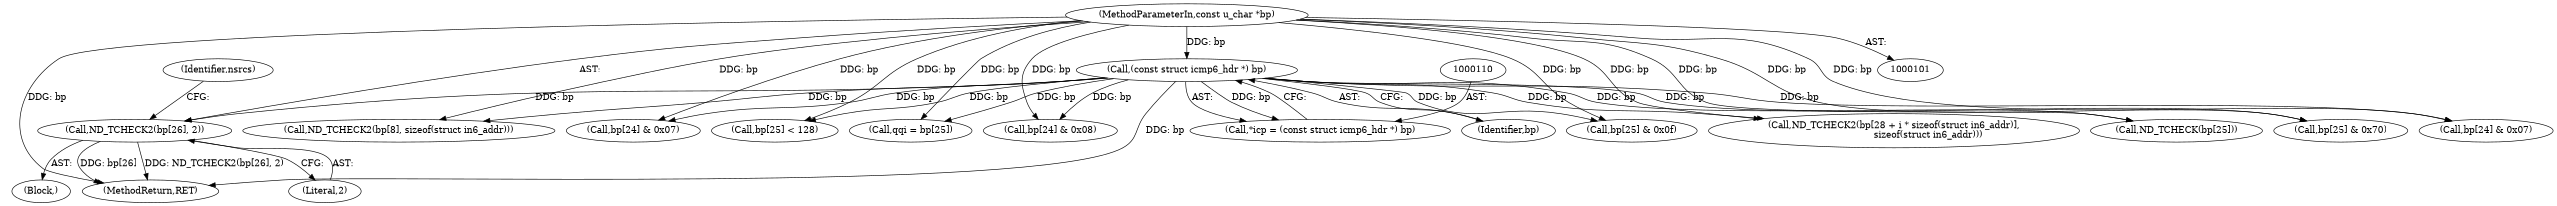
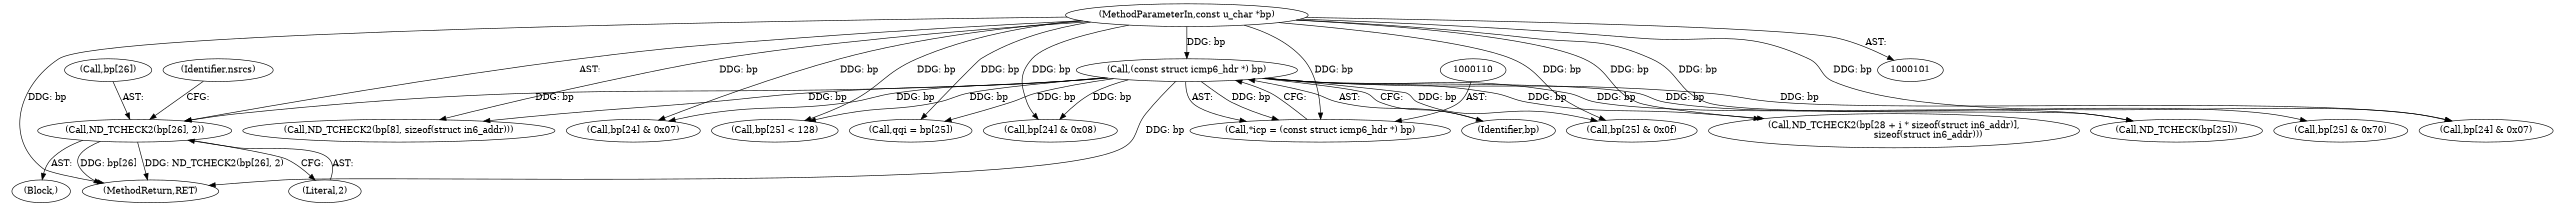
none -> (108, 70)
(1796, 95) -> (1299, 55)
